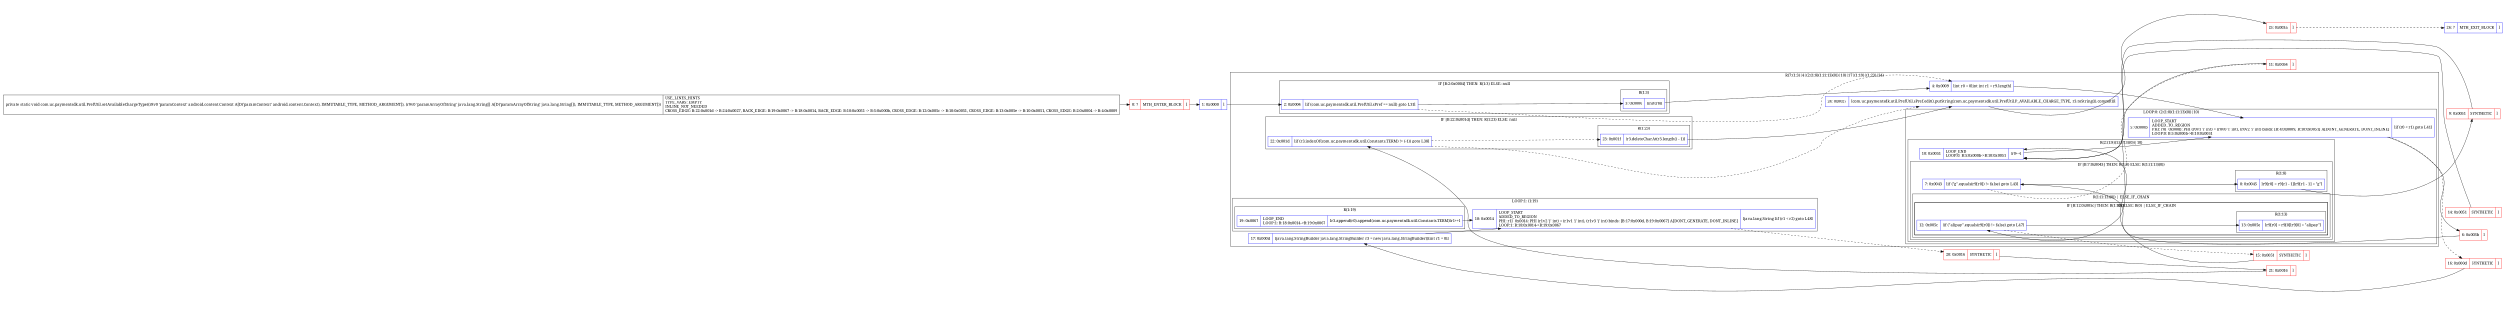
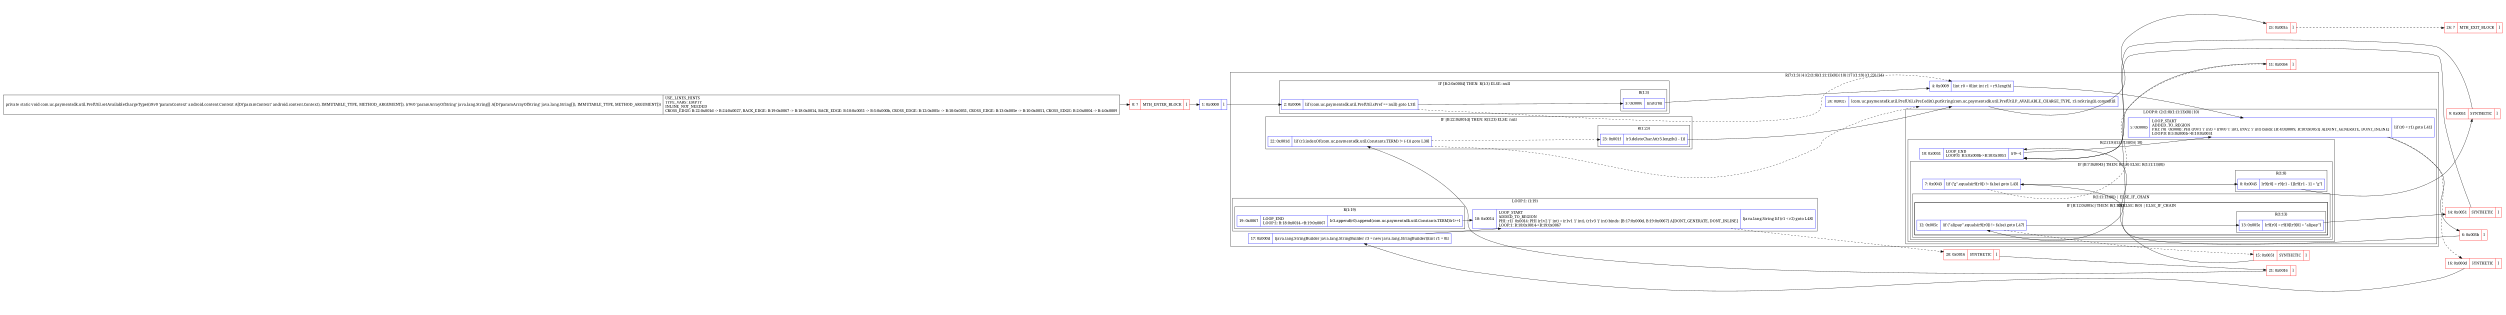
(2473, 28) -> (2473, 28)
none -> (2383, 218)
